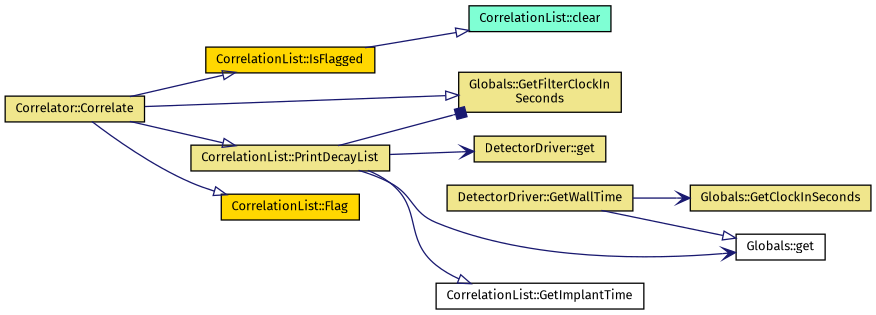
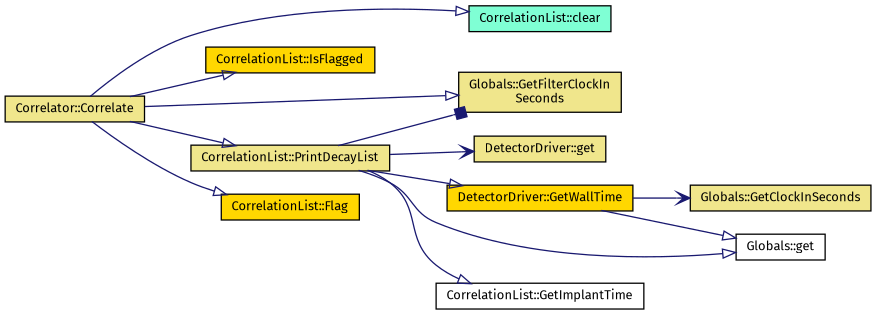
(411, 40) -> (263, 19)
none -> (409, 177)
(540, 198) -> (540, 198)
(530, 248) -> (530, 248)
